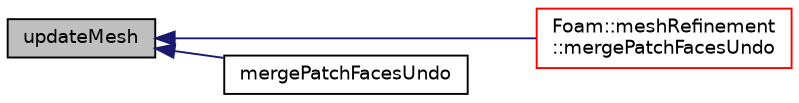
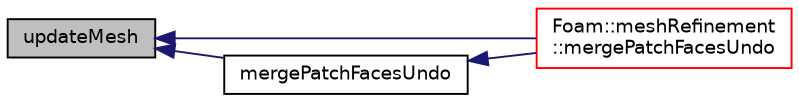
none -> (512, 56)
